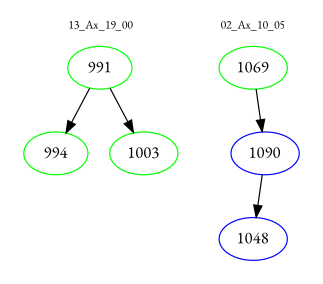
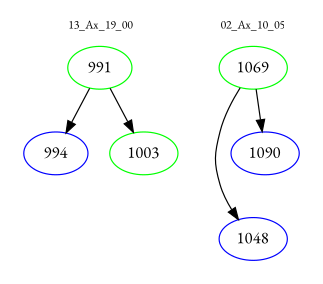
(56, 153) -> (56, 153)
(260, 190) -> (216, 148)
